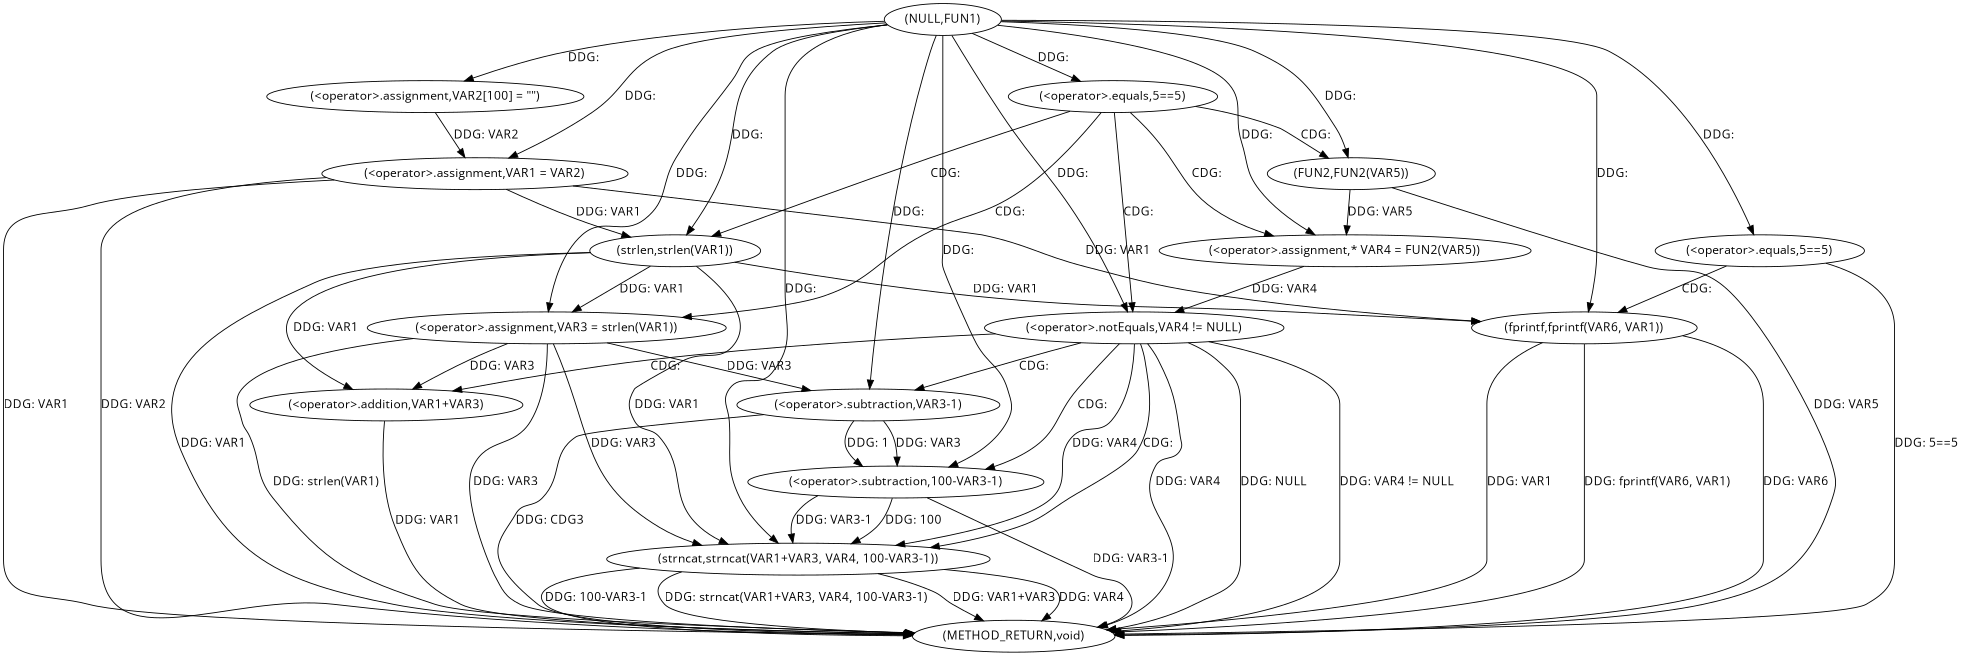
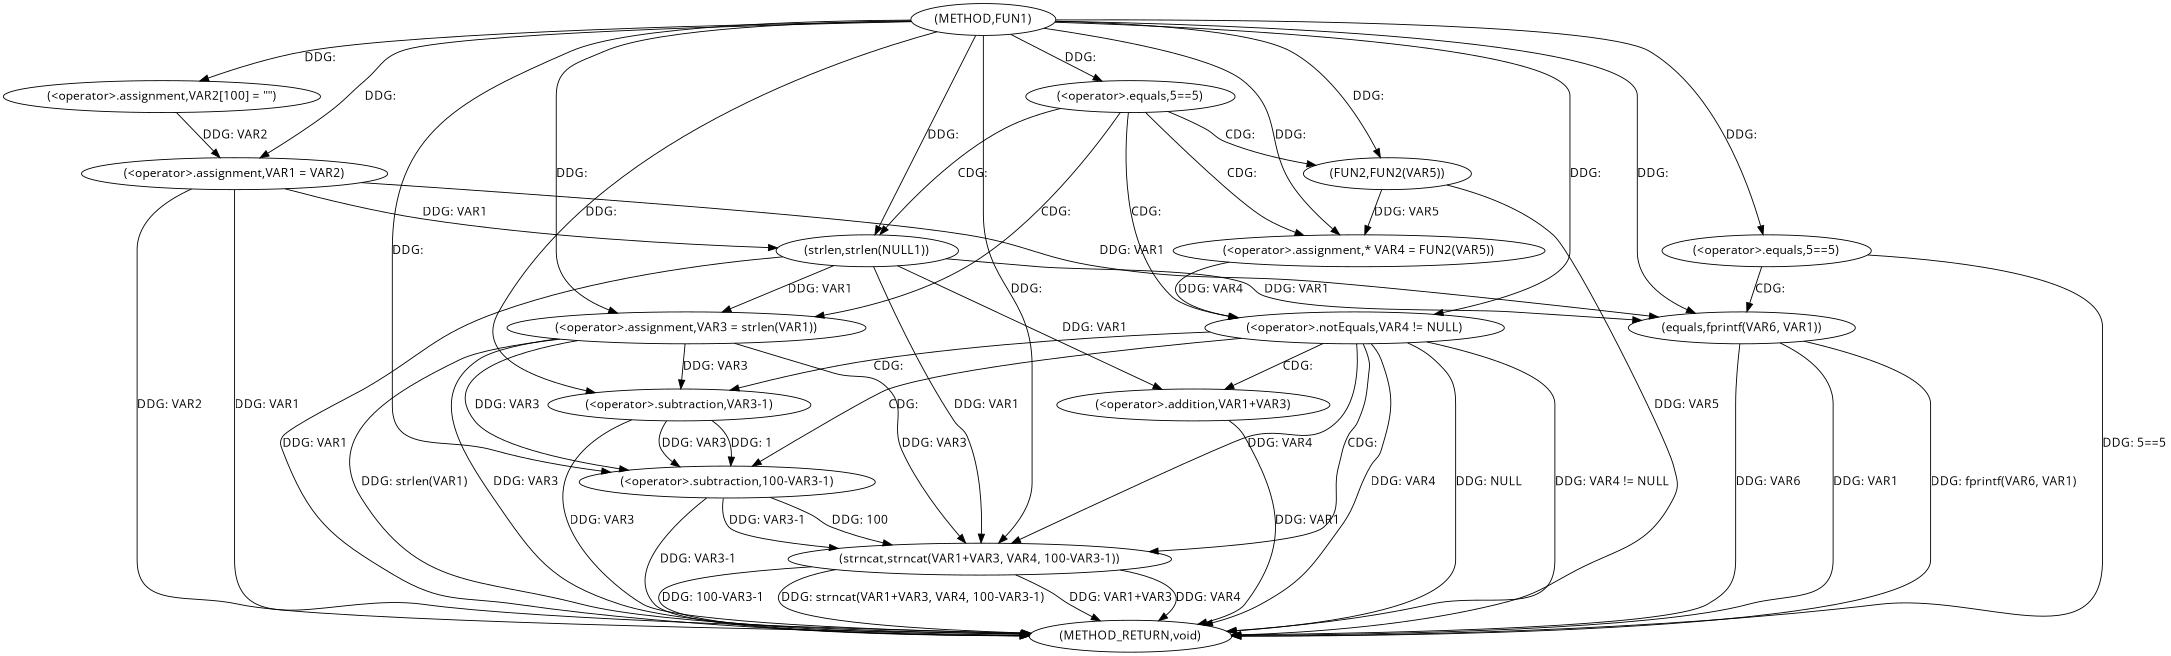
(943, 19) -> (983, 19)
(675, 251) -> (867, 251)
(1584, 328) -> (1742, 328)
(463, 363) -> (474, 419)
(550, 521) -> (602, 521)
